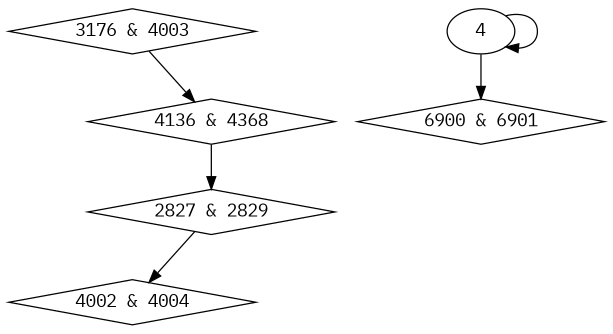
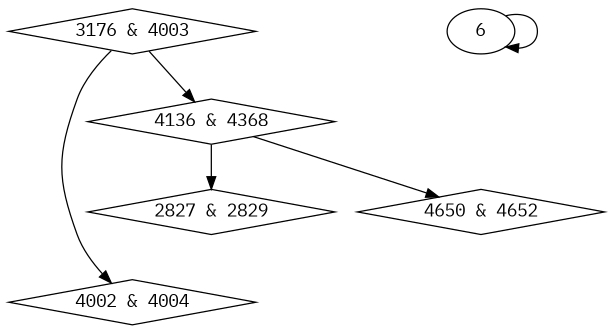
(481, 31) -> (481, 31)
(481, 122) -> none
none -> (481, 212)
(176, 252) -> (62, 161)
